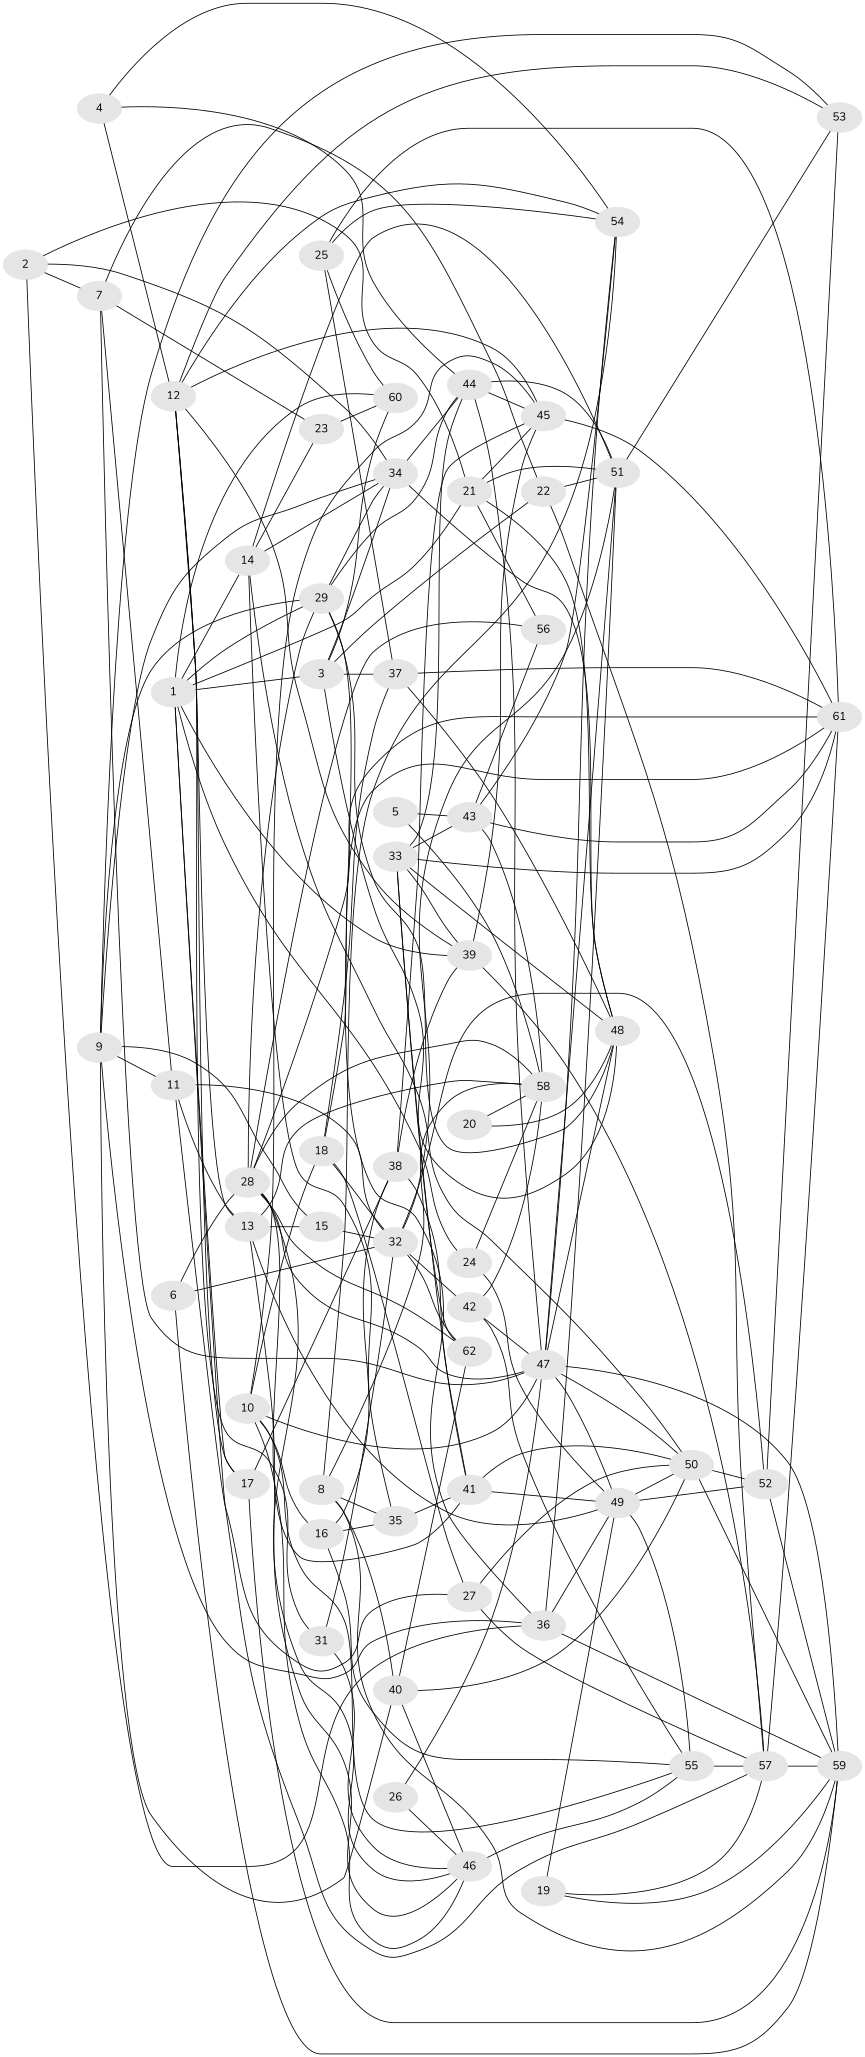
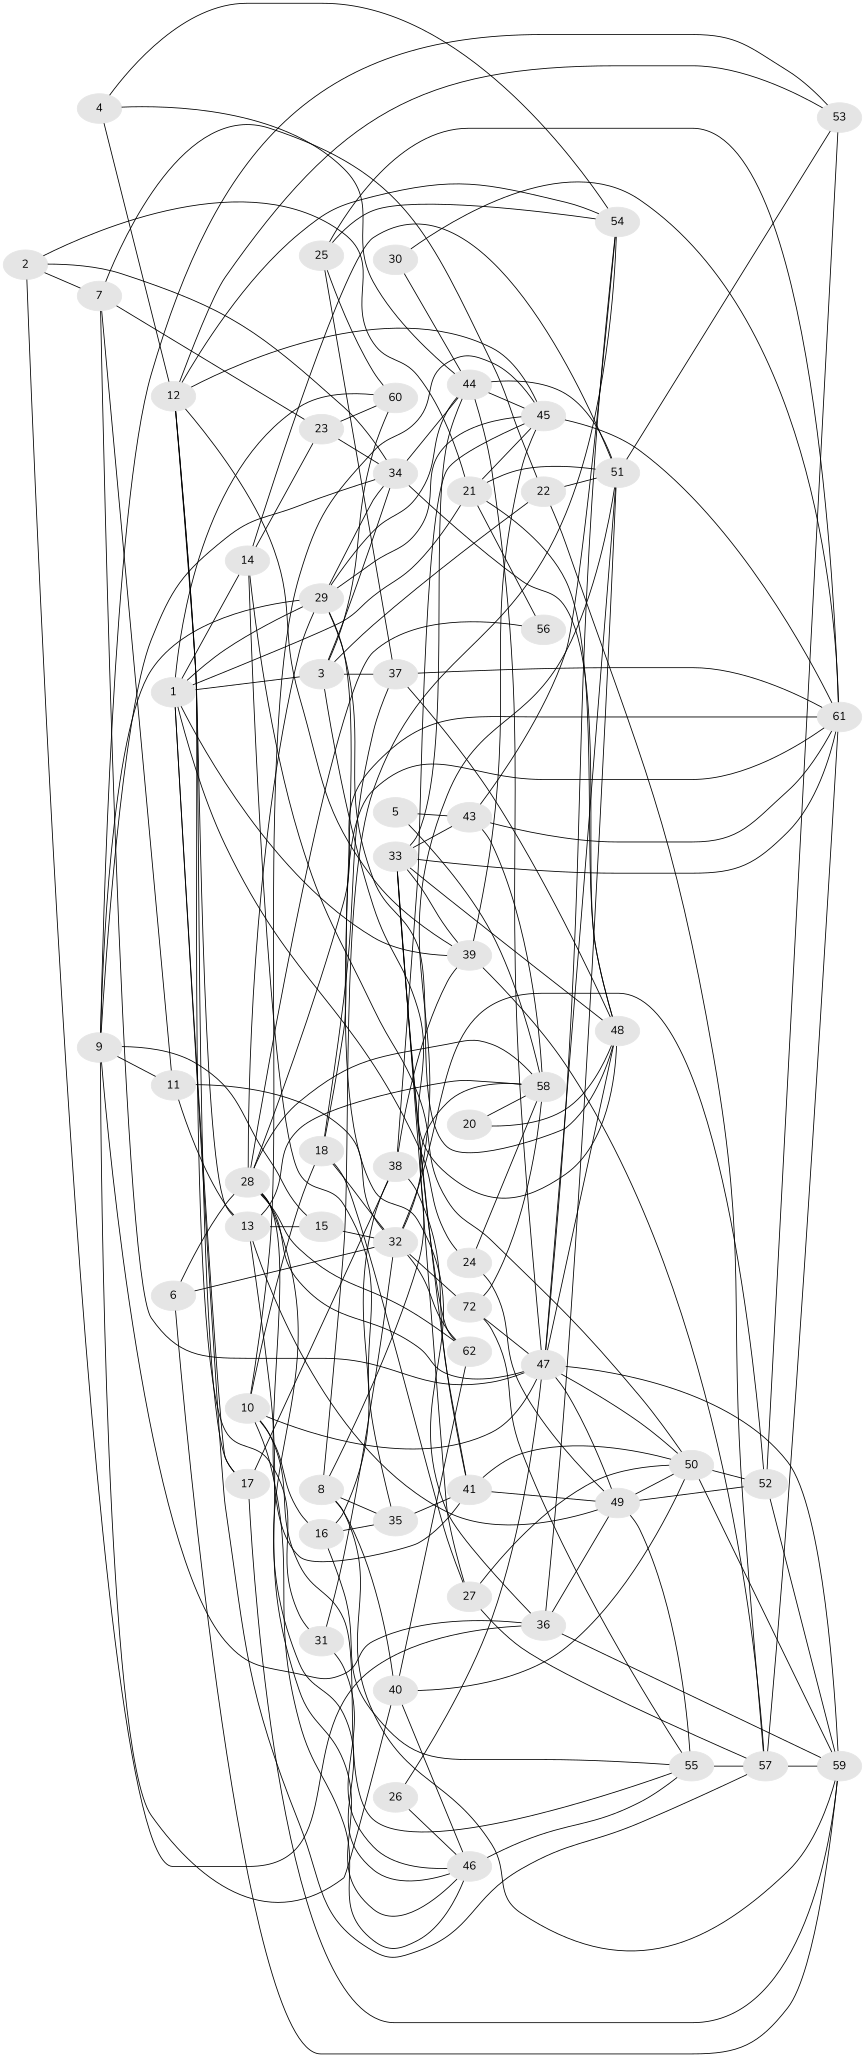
none -> (395, 260)
none -> (430, 496)
(313, 522) -> (362, 453)
(519, 692) -> none
(469, 1307) -> (469, 1307)
(242, 1581) -> (427, 1263)
(543, 1891) -> none
